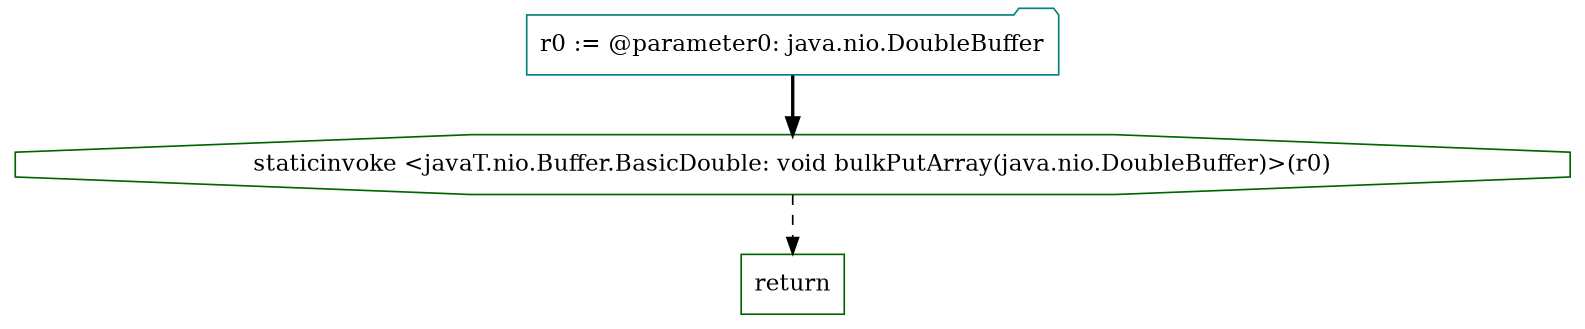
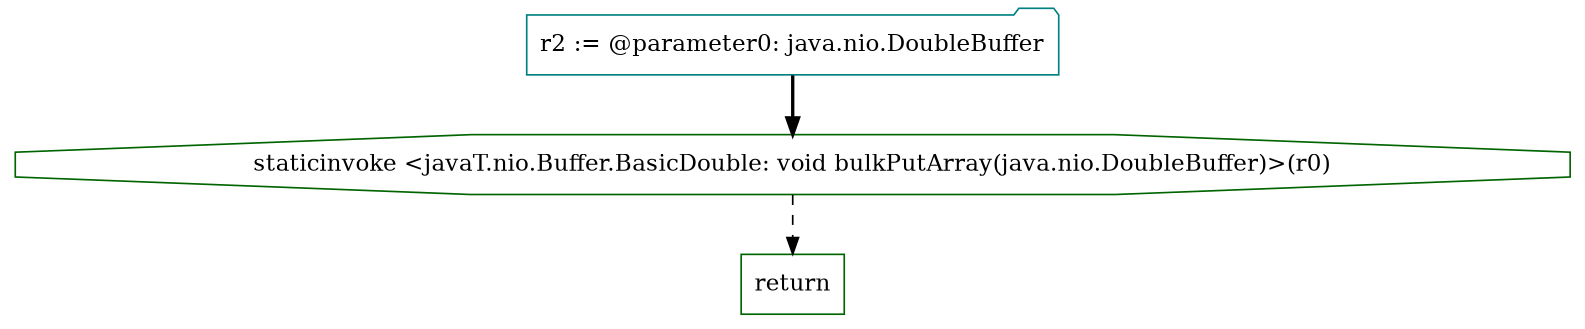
(793, 45) -> (793, 45)
